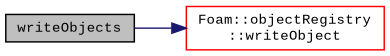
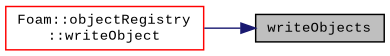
(153, 28) -> (222, 28)
